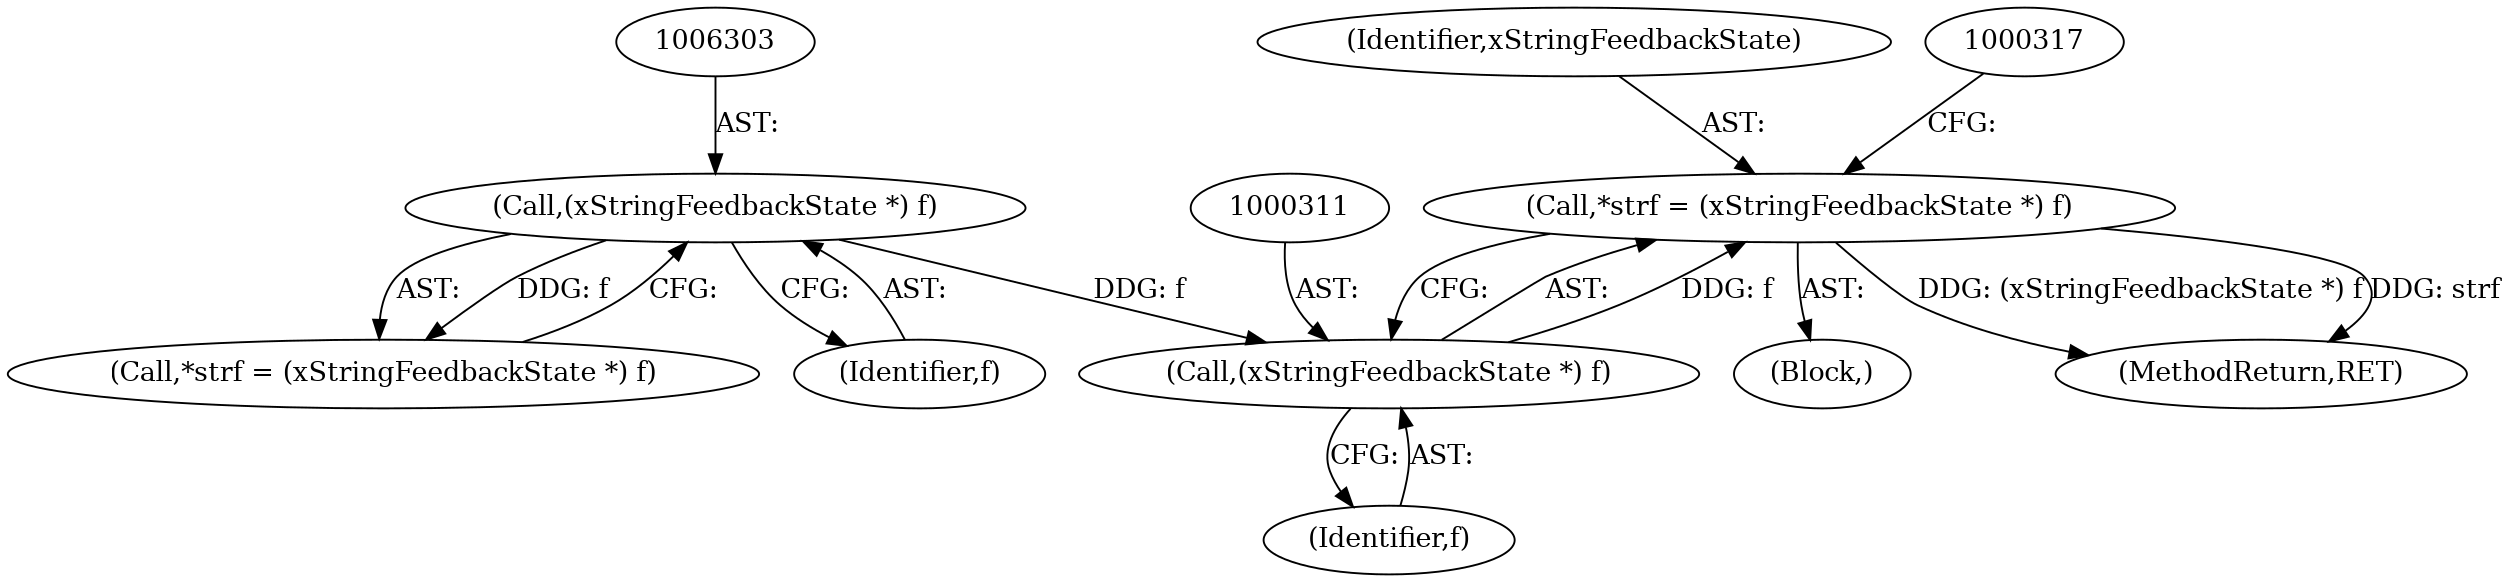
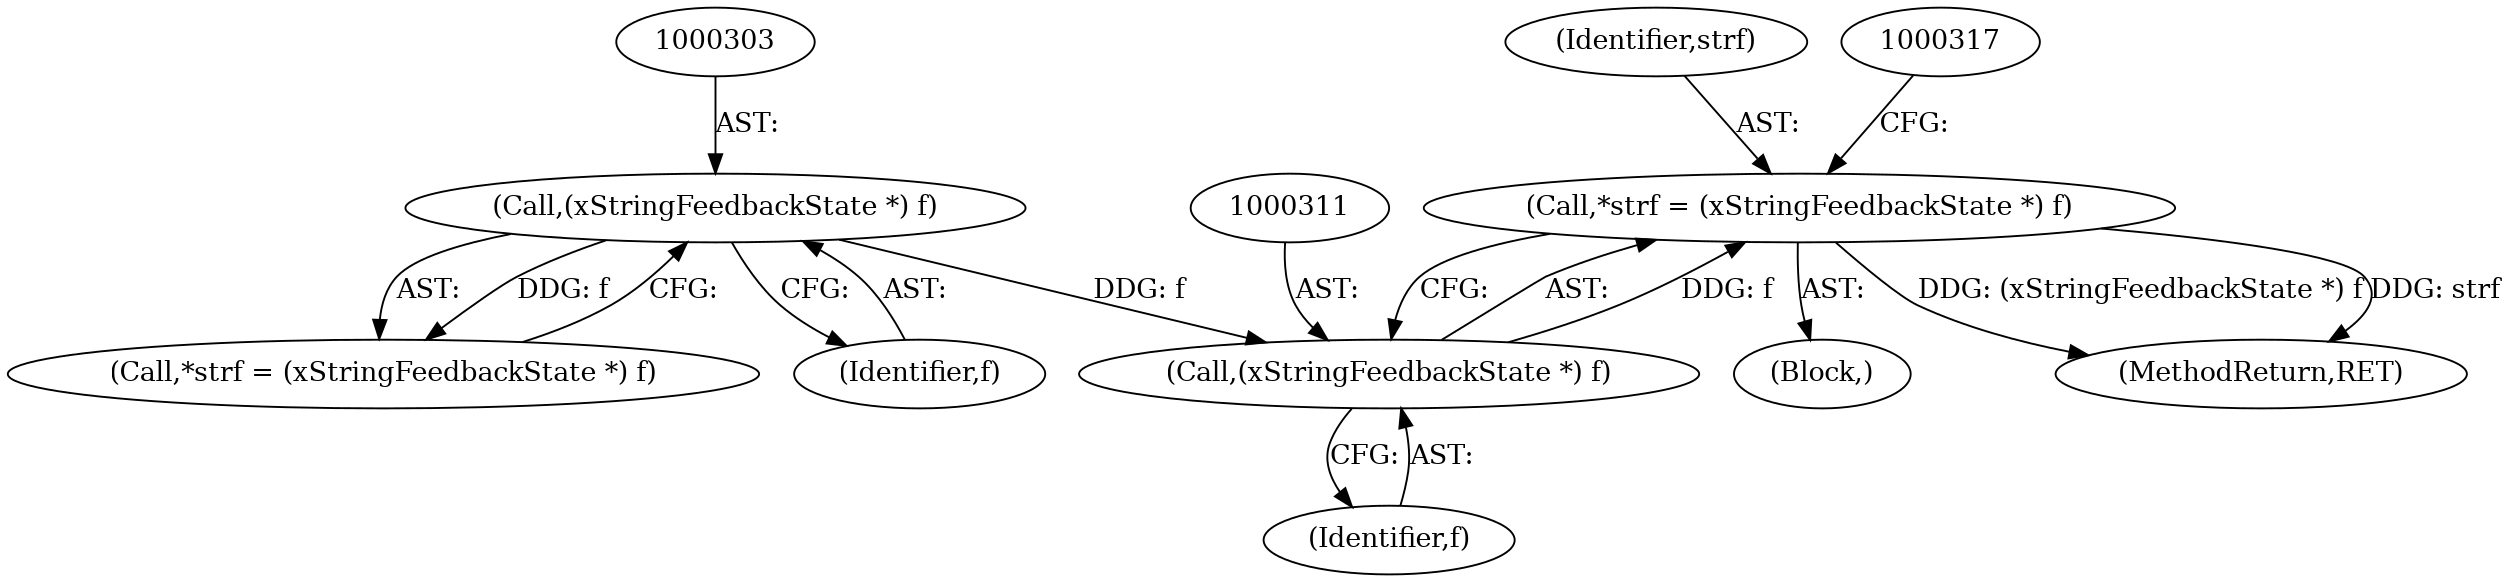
(715, 42) -> (715, 42)
(1574, 42) -> (1656, 42)
